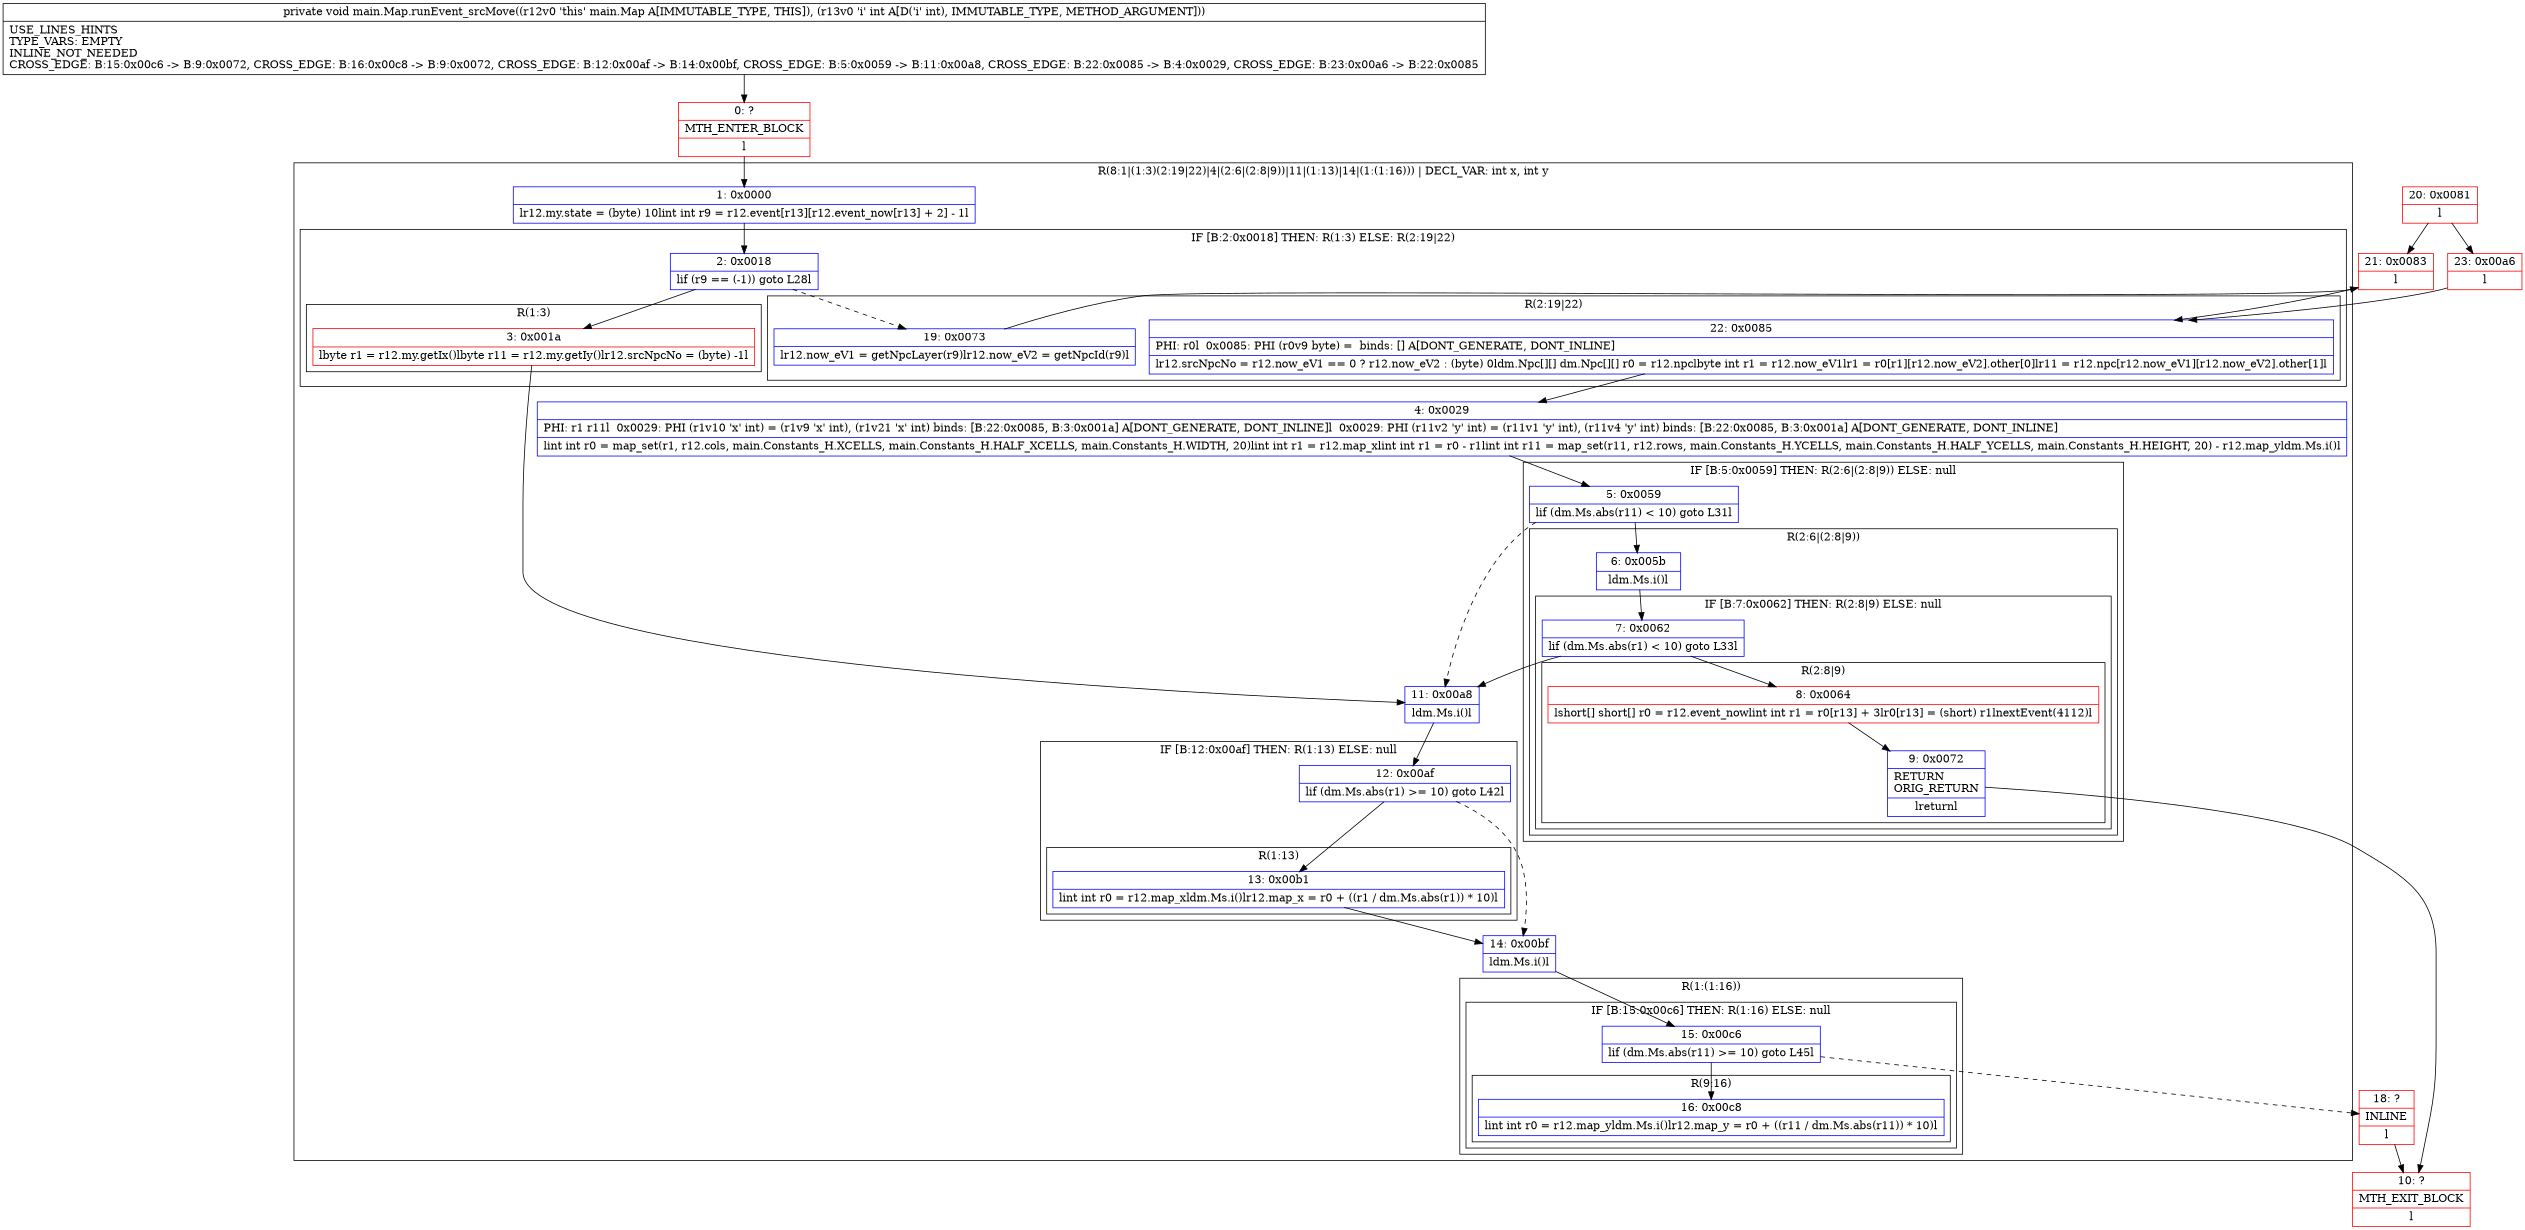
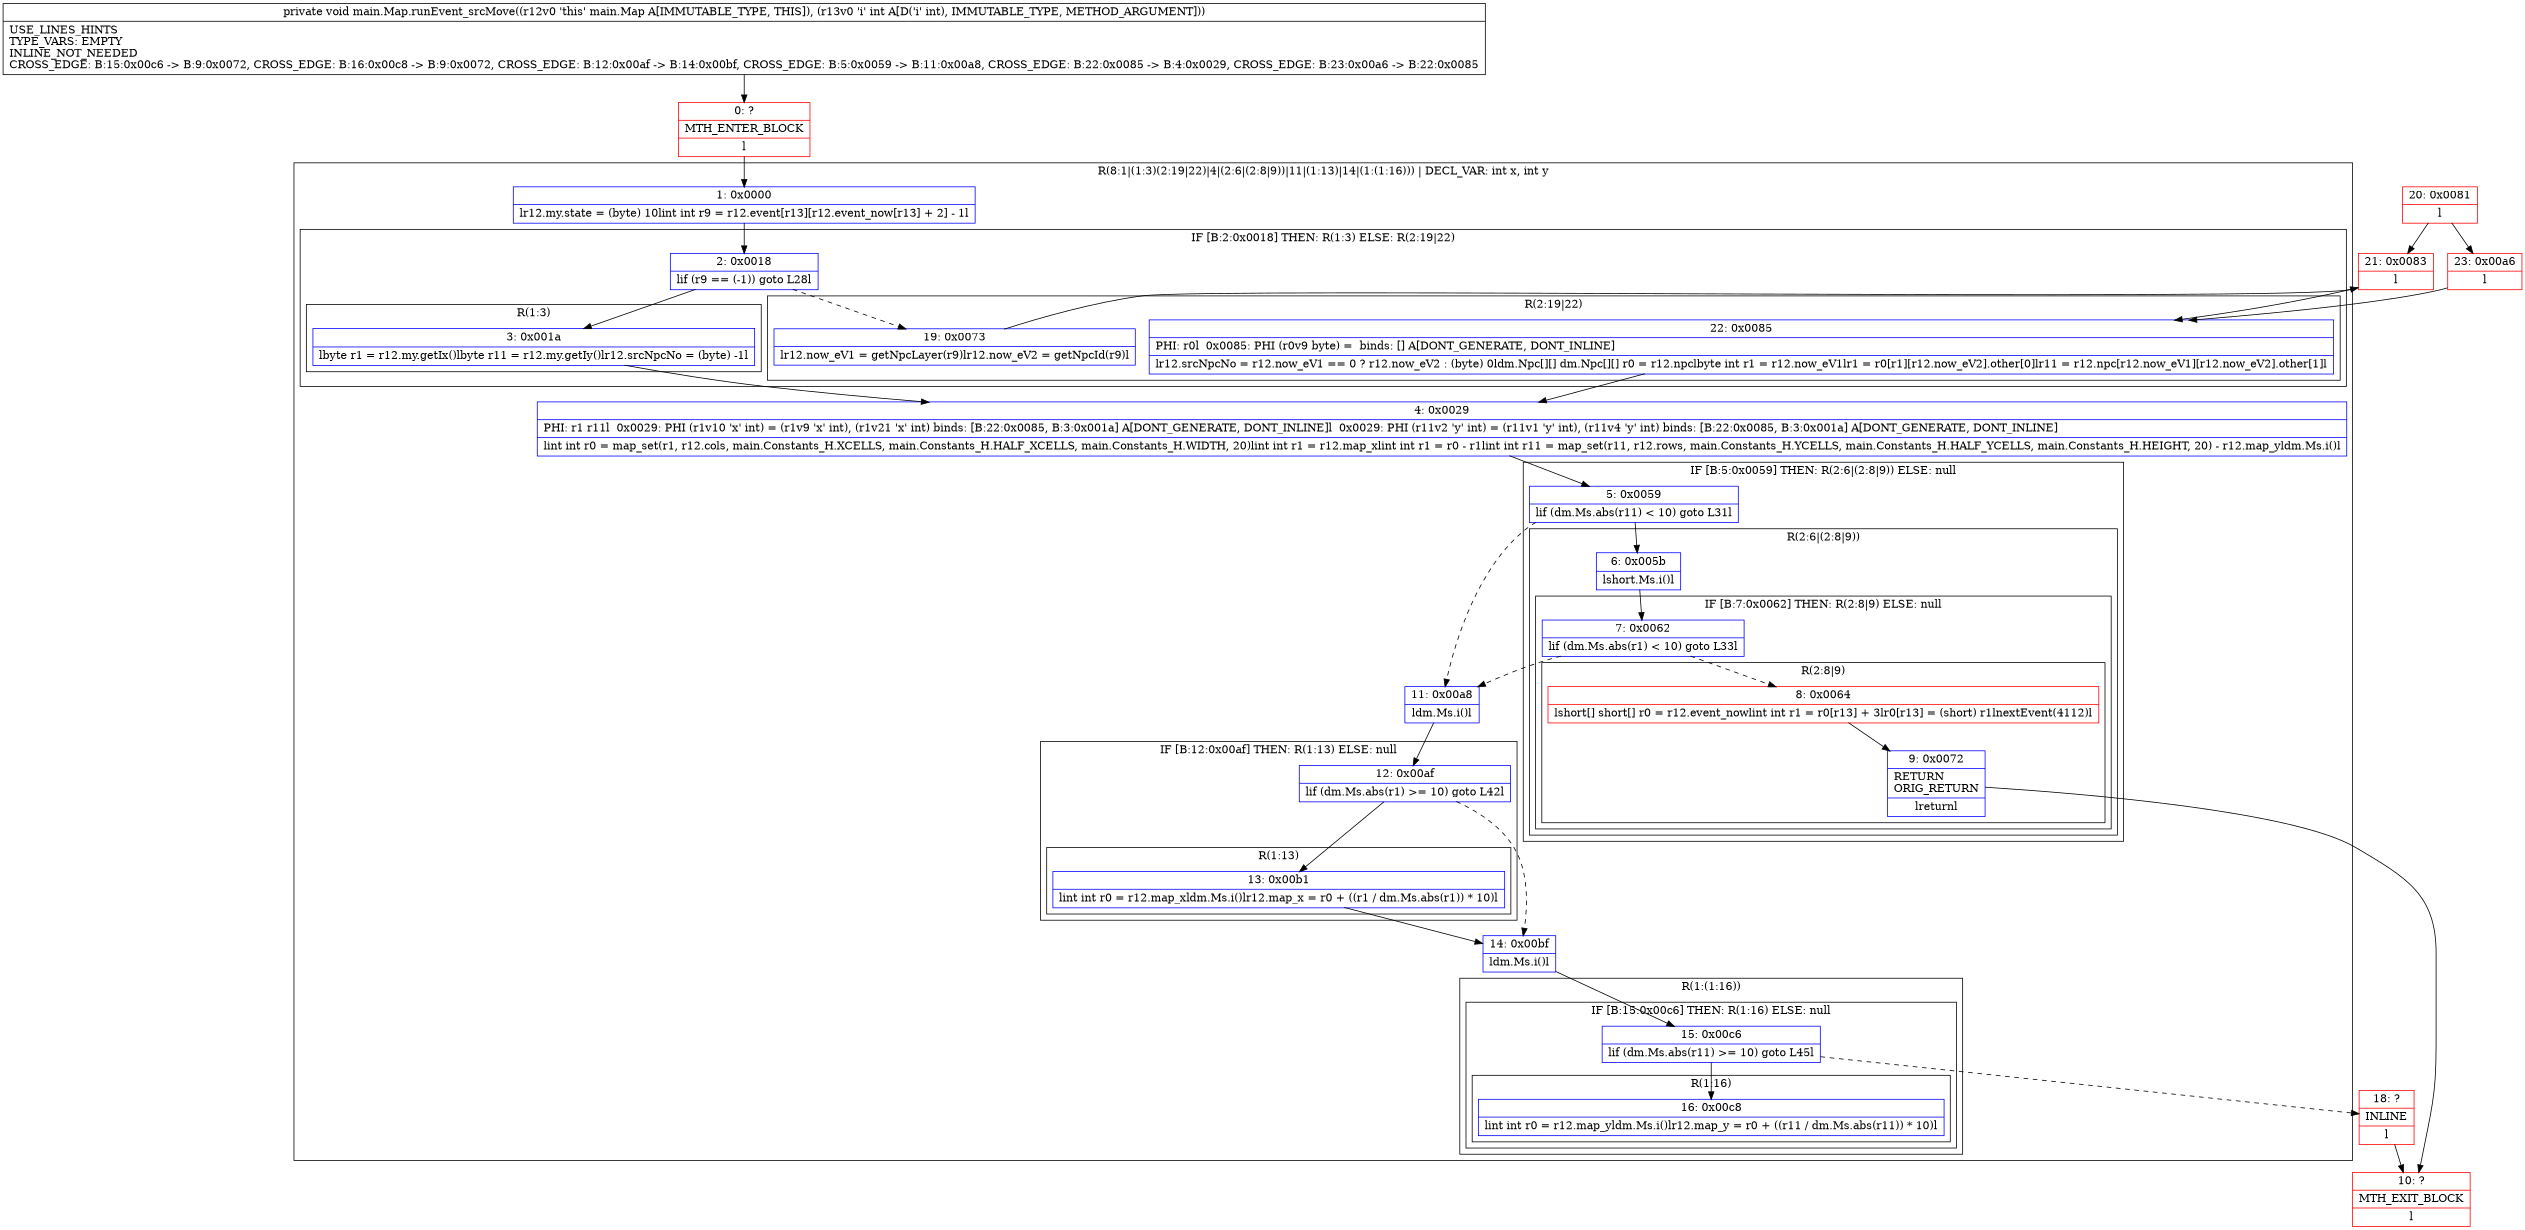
(534, 347) -> (534, 347)
(1639, 580) -> (1639, 580)
(847, 663) -> (809, 391)
(1519, 670) -> (1519, 670)
(1729, 670) -> (1729, 670)
(1711, 1084) -> (1711, 1084)
